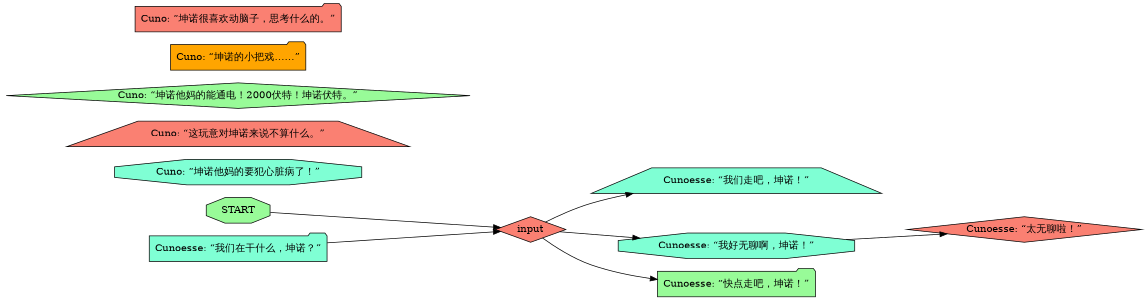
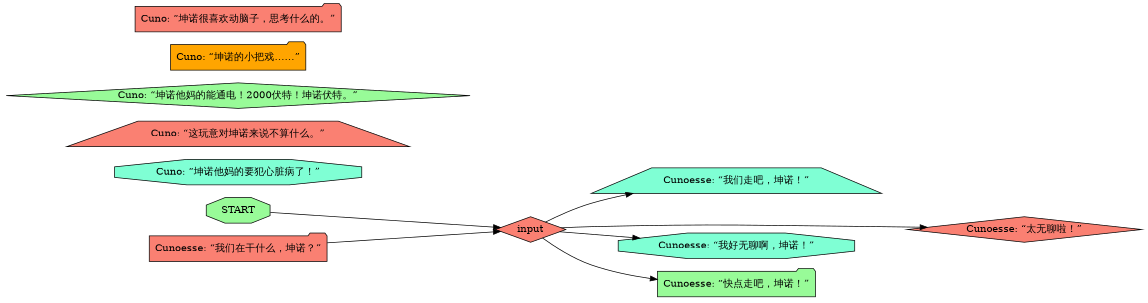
(893, 237) -> (741, 225)
(238, 249) -> (238, 249)
